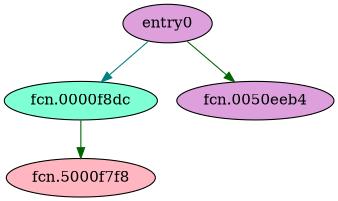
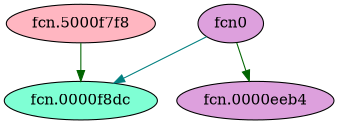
(168, 24) -> (231, 24)
(255, 101) -> (255, 101)
(81, 134) -> (81, 57)
